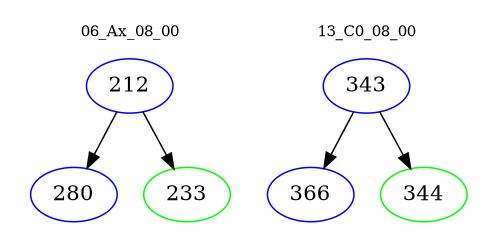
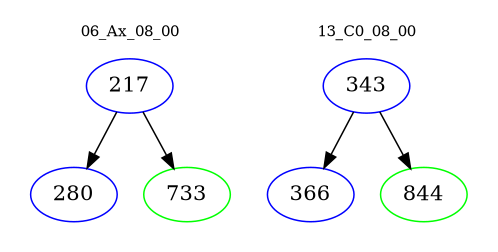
(130, 86) -> (130, 86)
(187, 195) -> (187, 195)
(424, 195) -> (424, 195)
